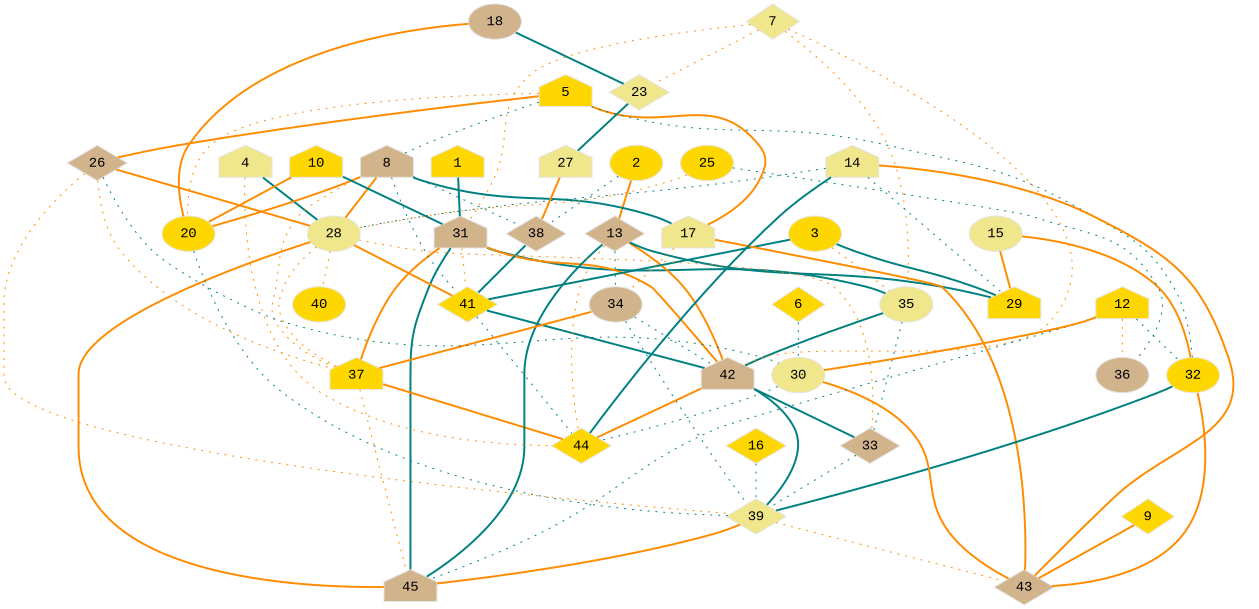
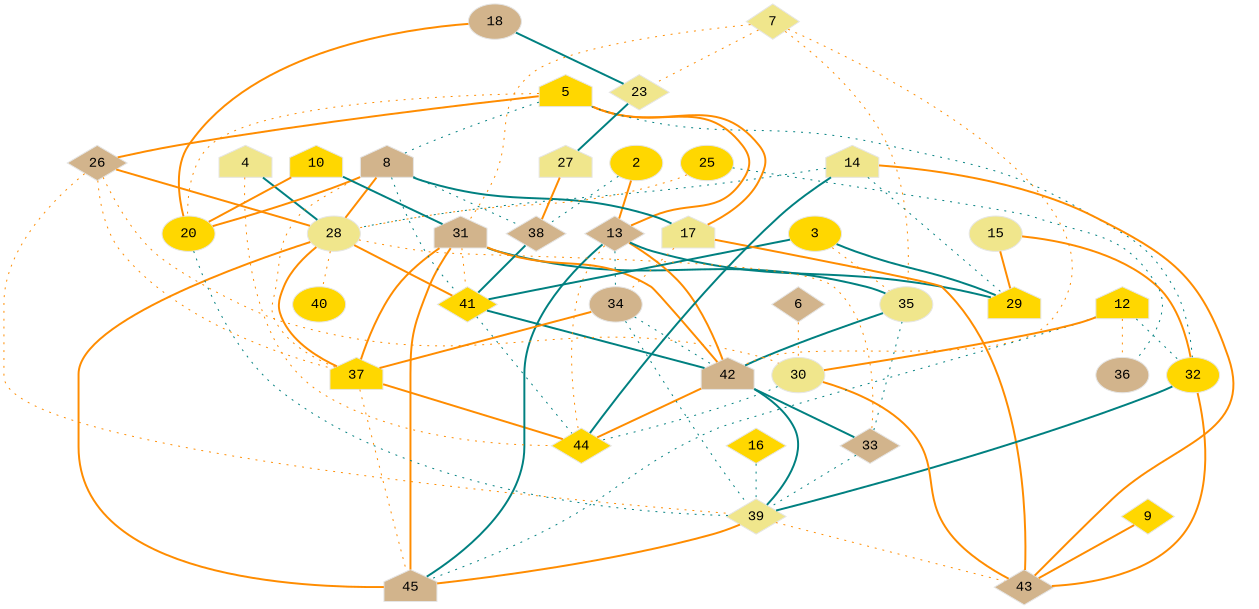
none -> (743, 146)
(458, 163) -> none
(798, 304) -> (798, 304)
(280, 314) -> (280, 314)
(798, 336) -> (798, 336)
(394, 343) -> (394, 343)
(410, 405) -> (410, 405)
